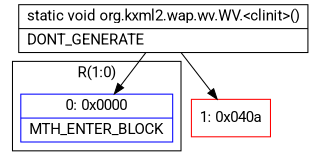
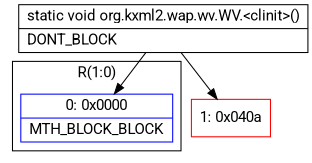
(86, 40) -> (72, 40)
(97, 130) -> (97, 130)
